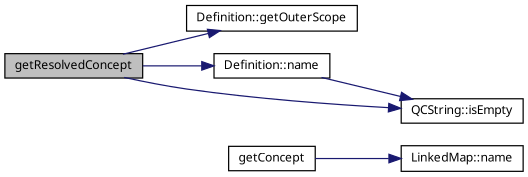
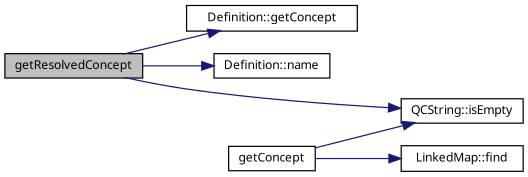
(272, 18) -> (272, 18)
(361, 87) -> (359, 137)
(462, 159) -> (462, 159)
